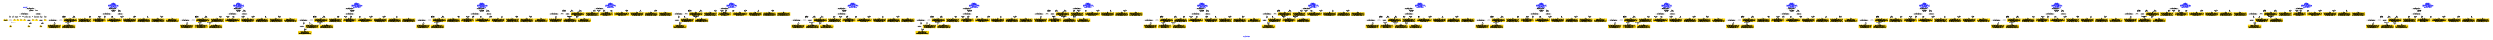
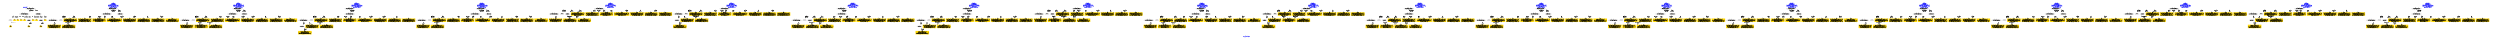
(6, 20) -> none
